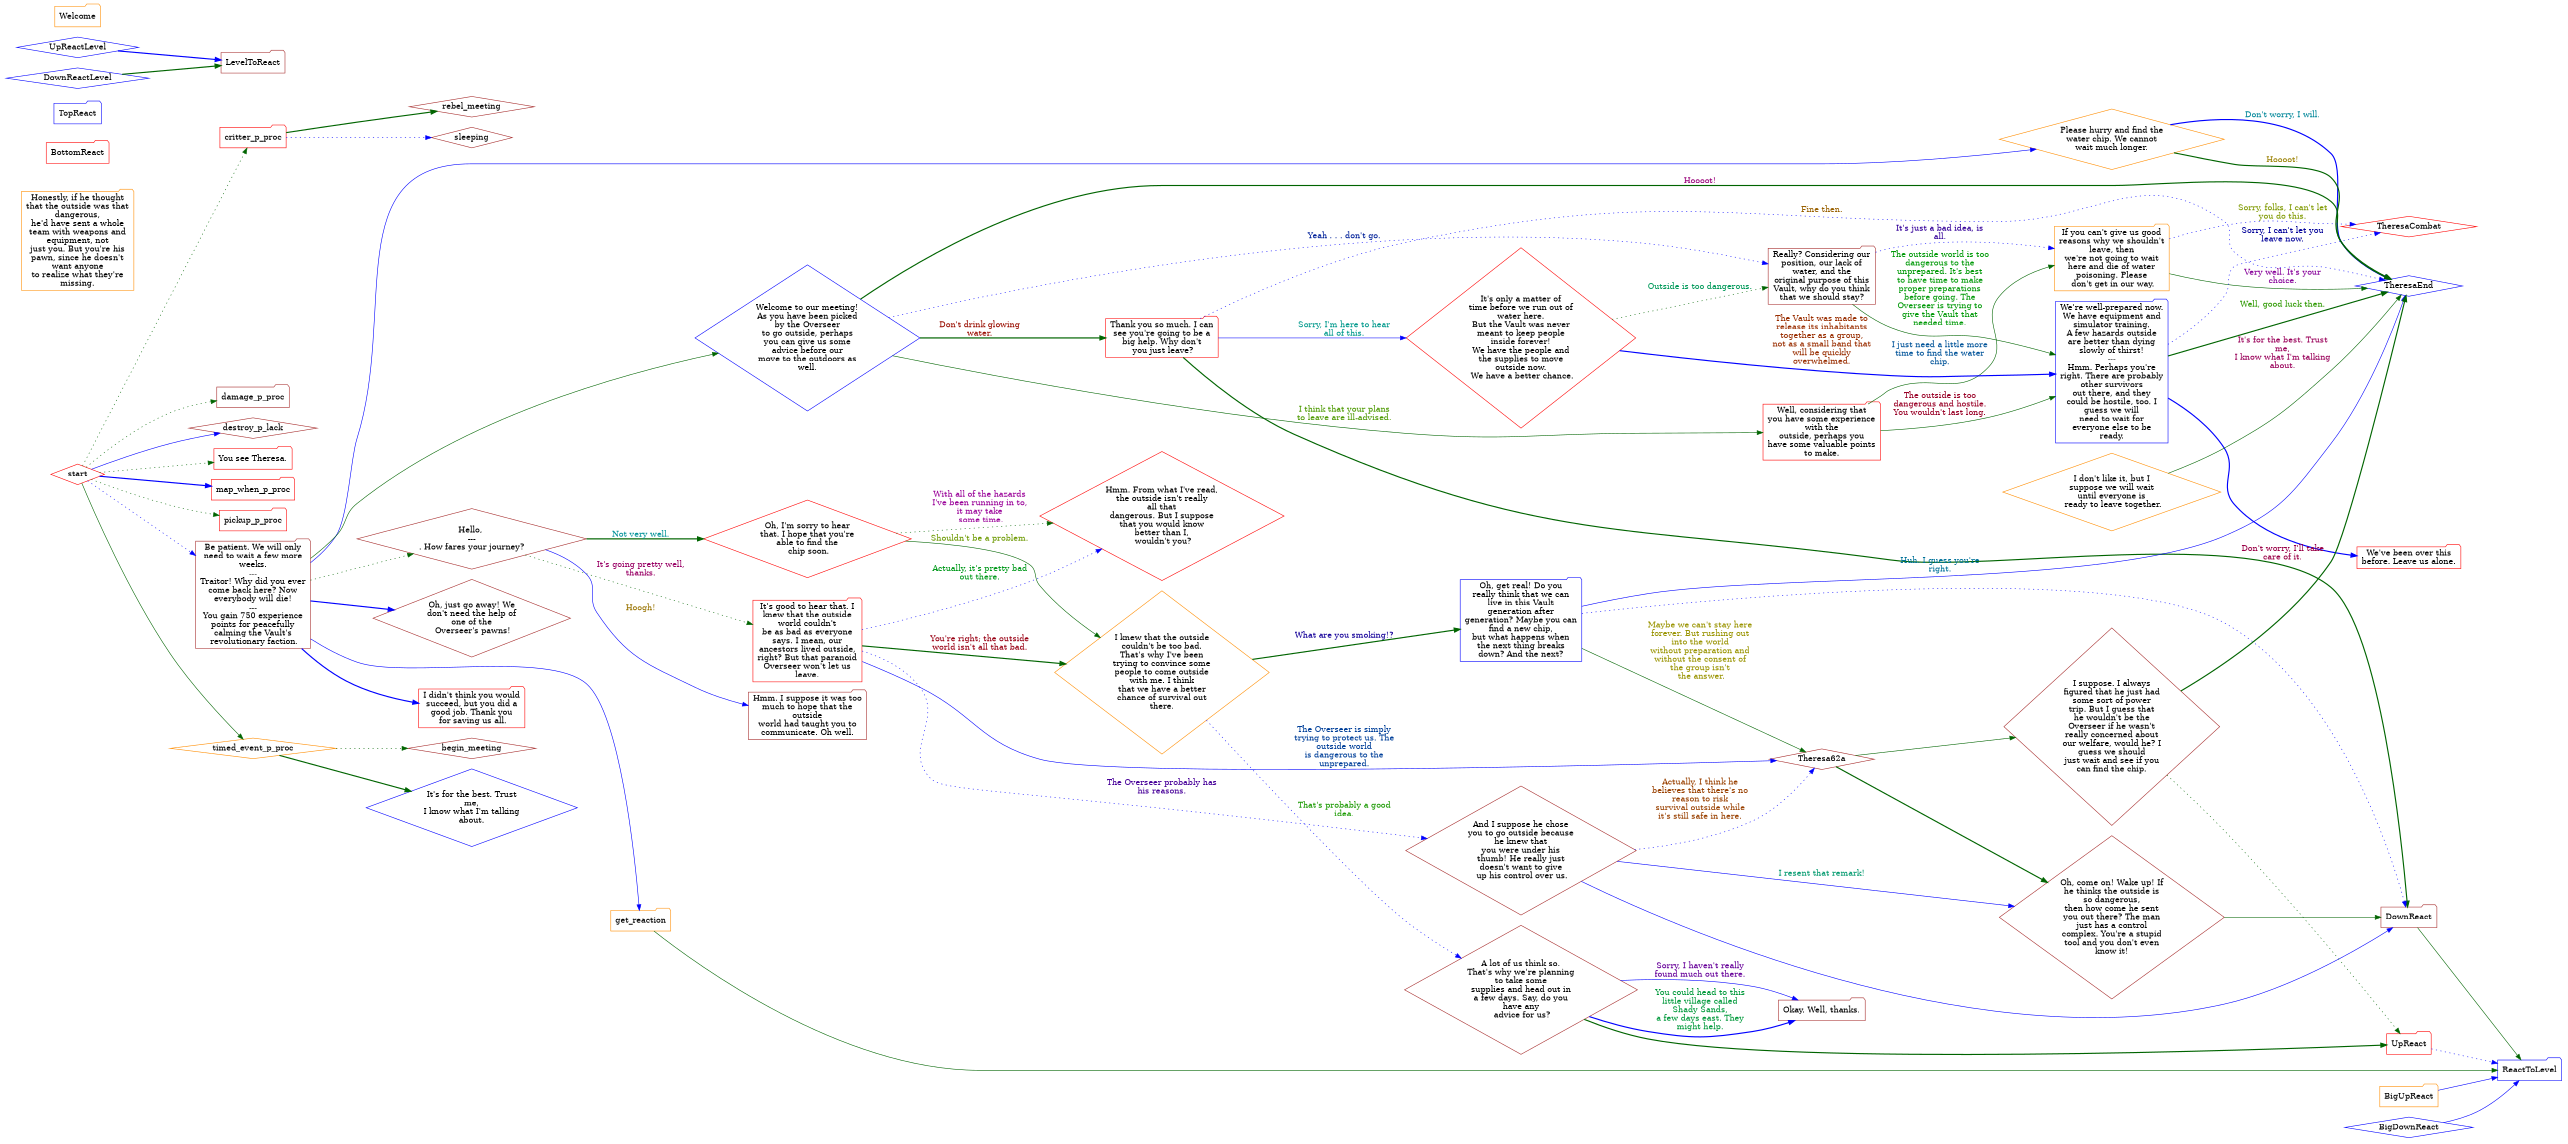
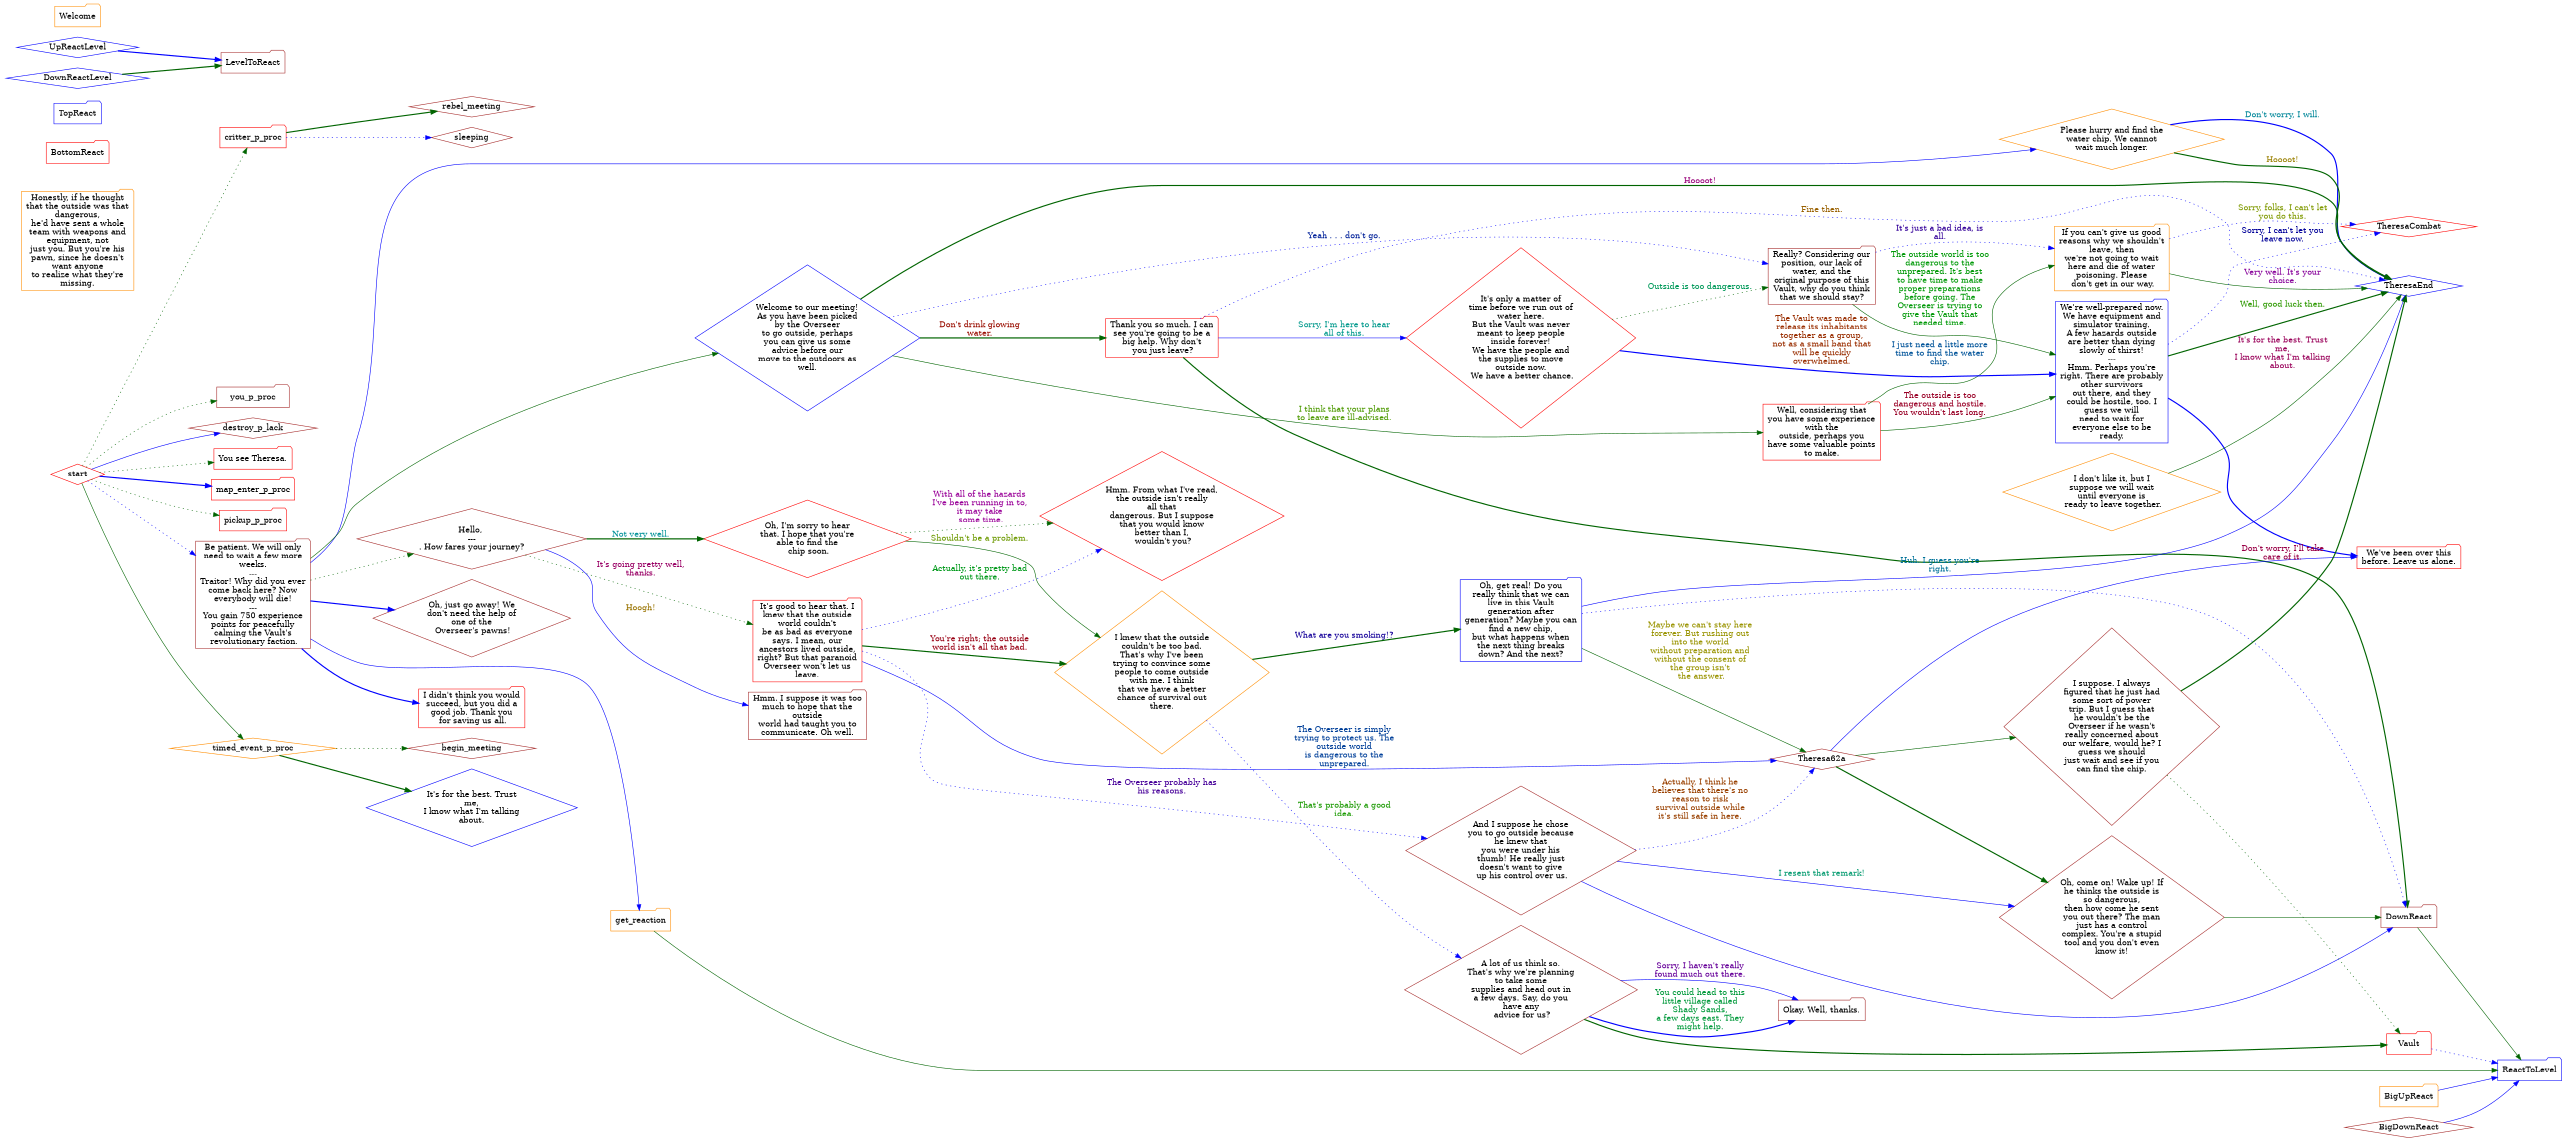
(253, 397) -> (253, 397)
(253, 490) -> (253, 490)
none -> (2068, 597)
(2409, 1044) -> (2409, 1044)
(2409, 1127) -> (2409, 1127)
